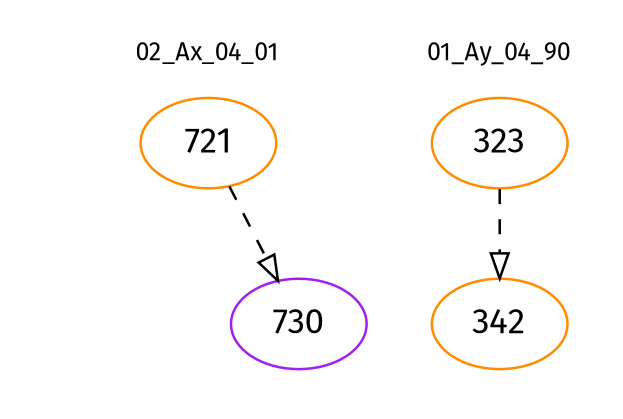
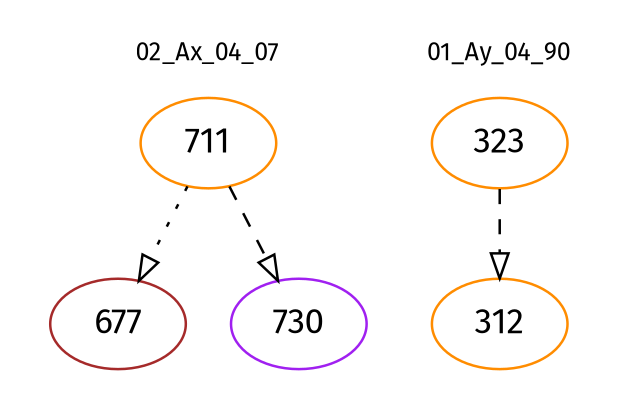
(208, 54) -> (208, 54)
(208, 143) -> (208, 143)
none -> (118, 324)
(500, 324) -> (500, 324)
